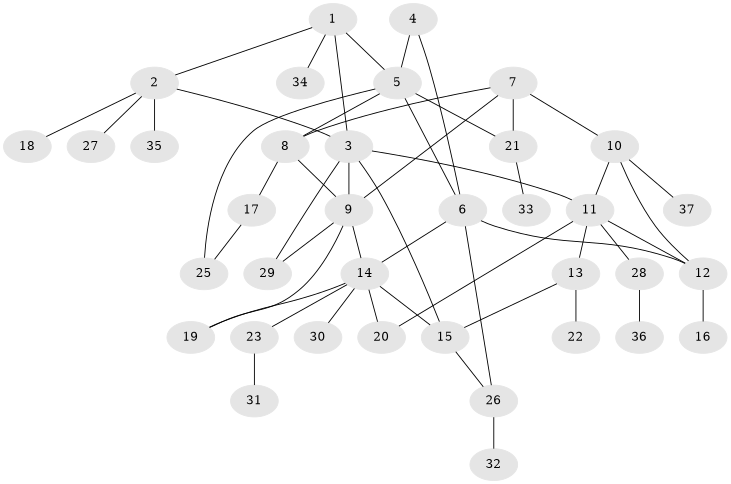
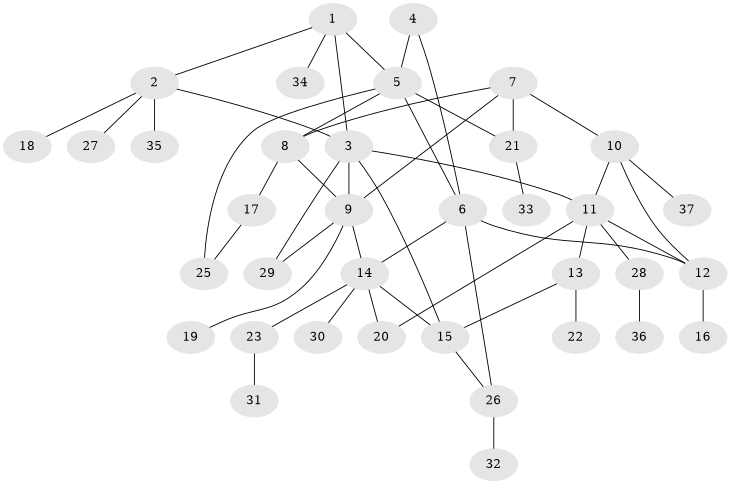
(295, 300) -> none
